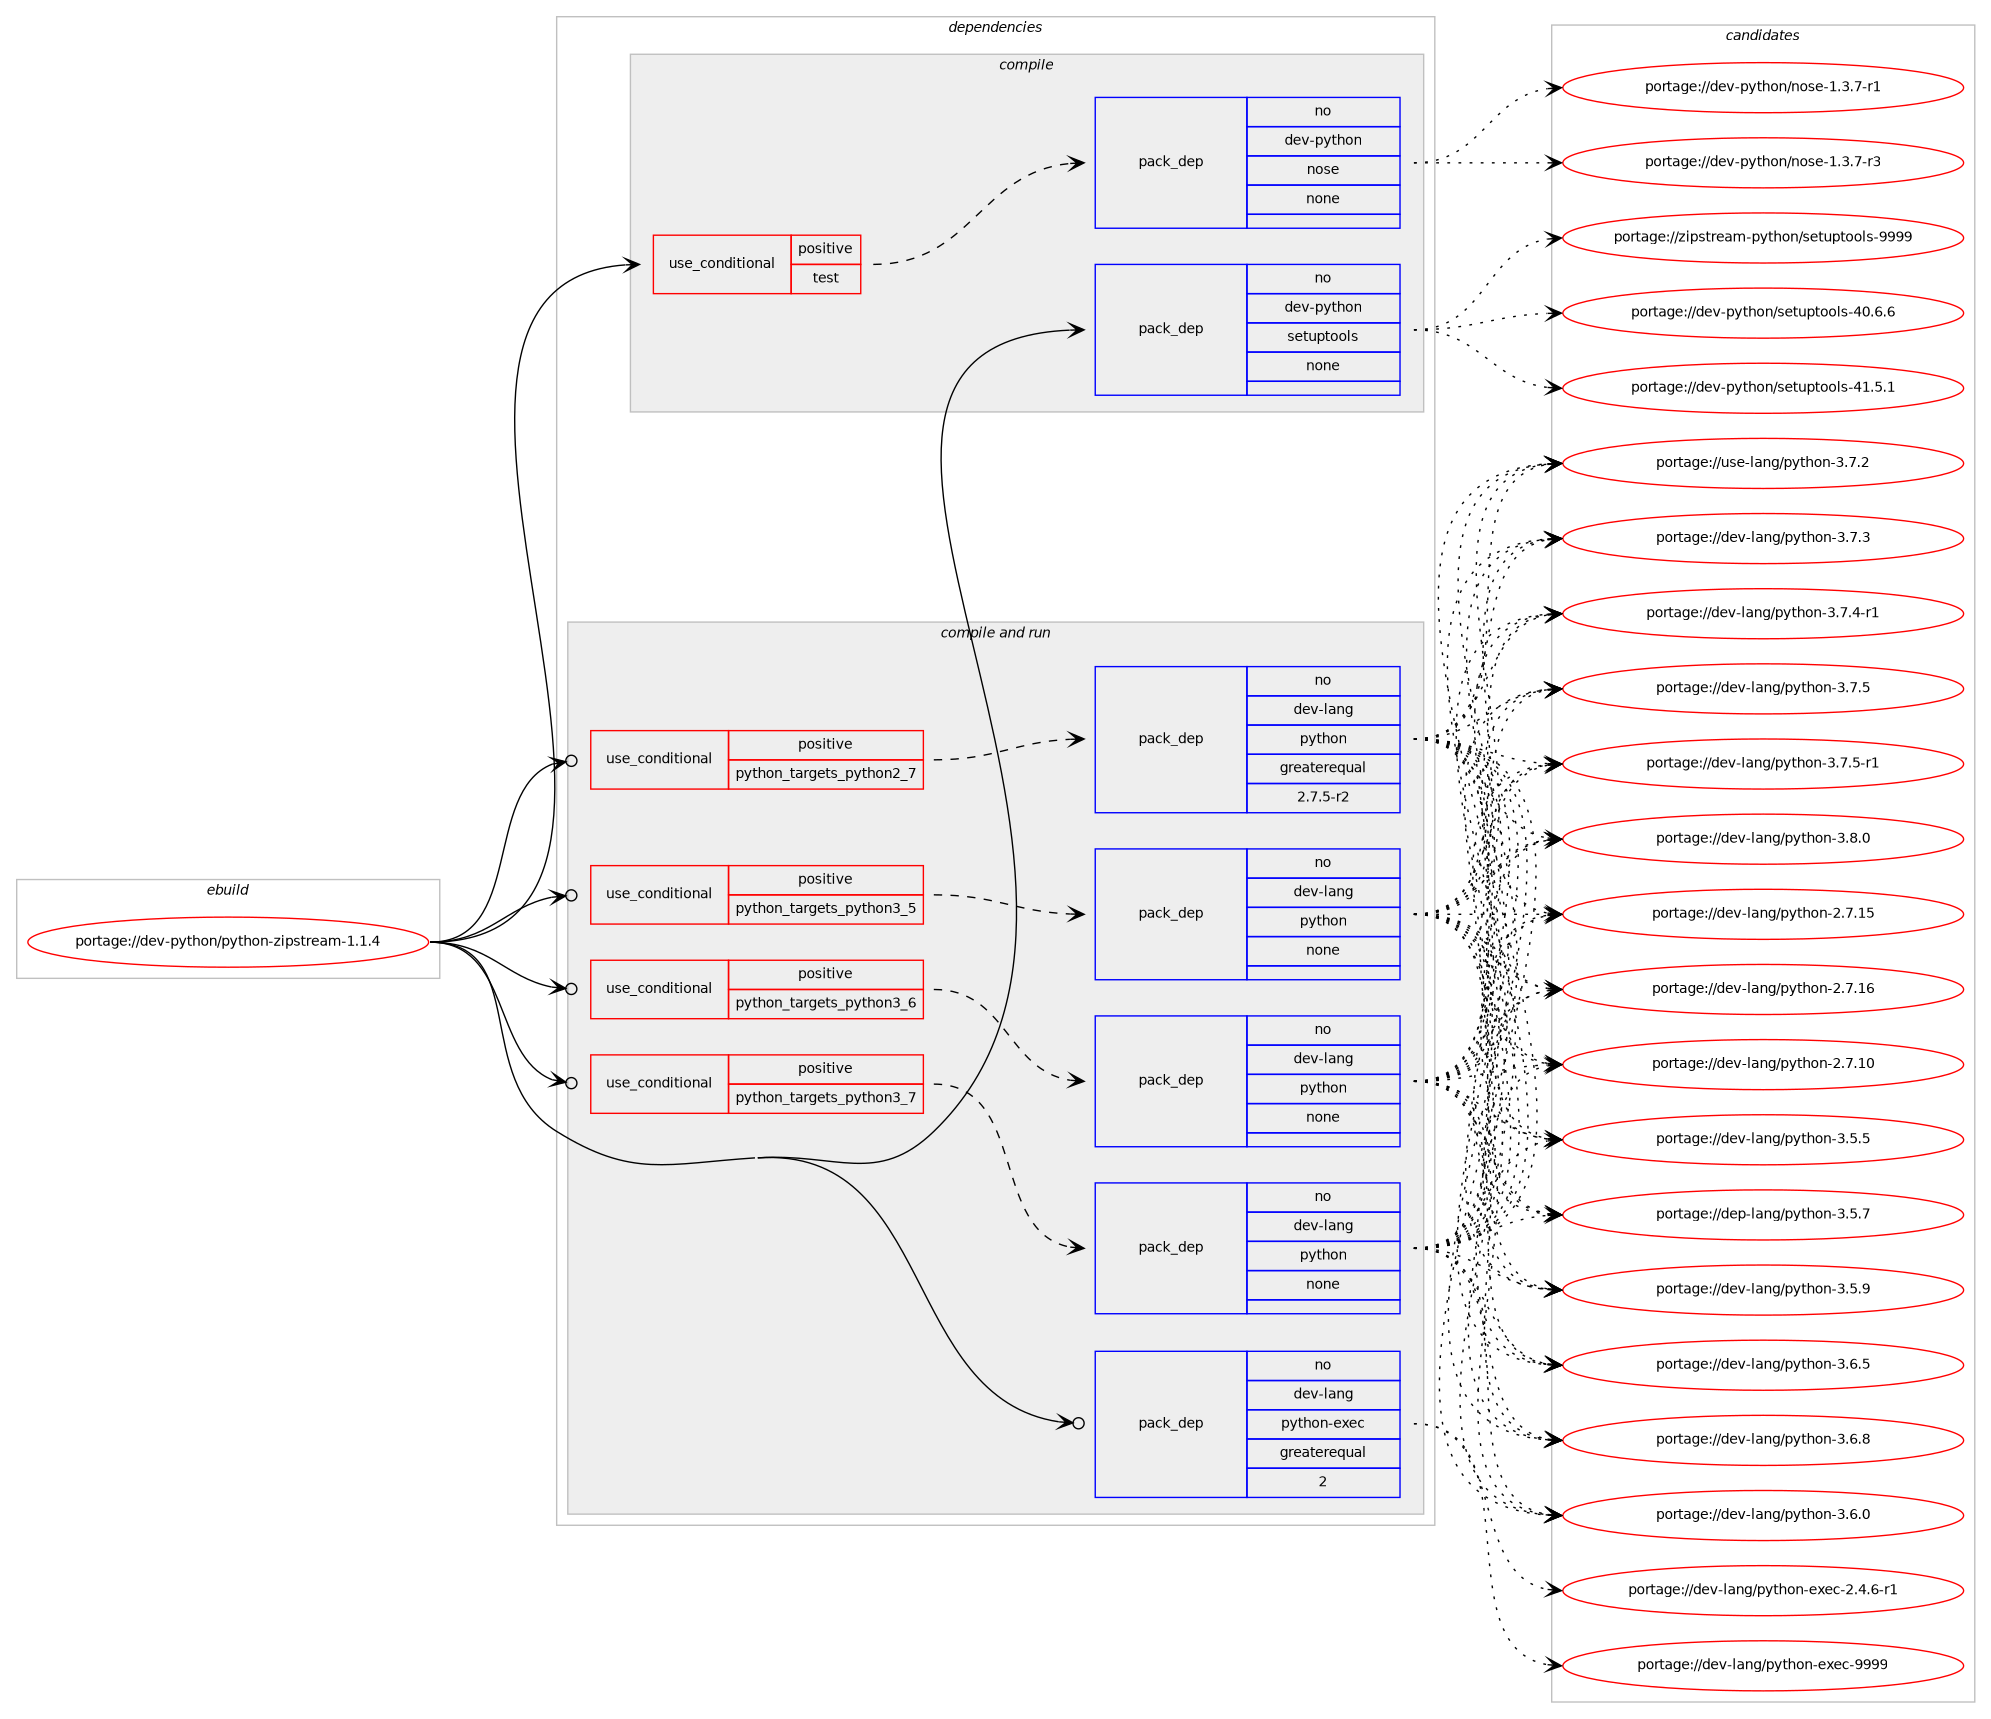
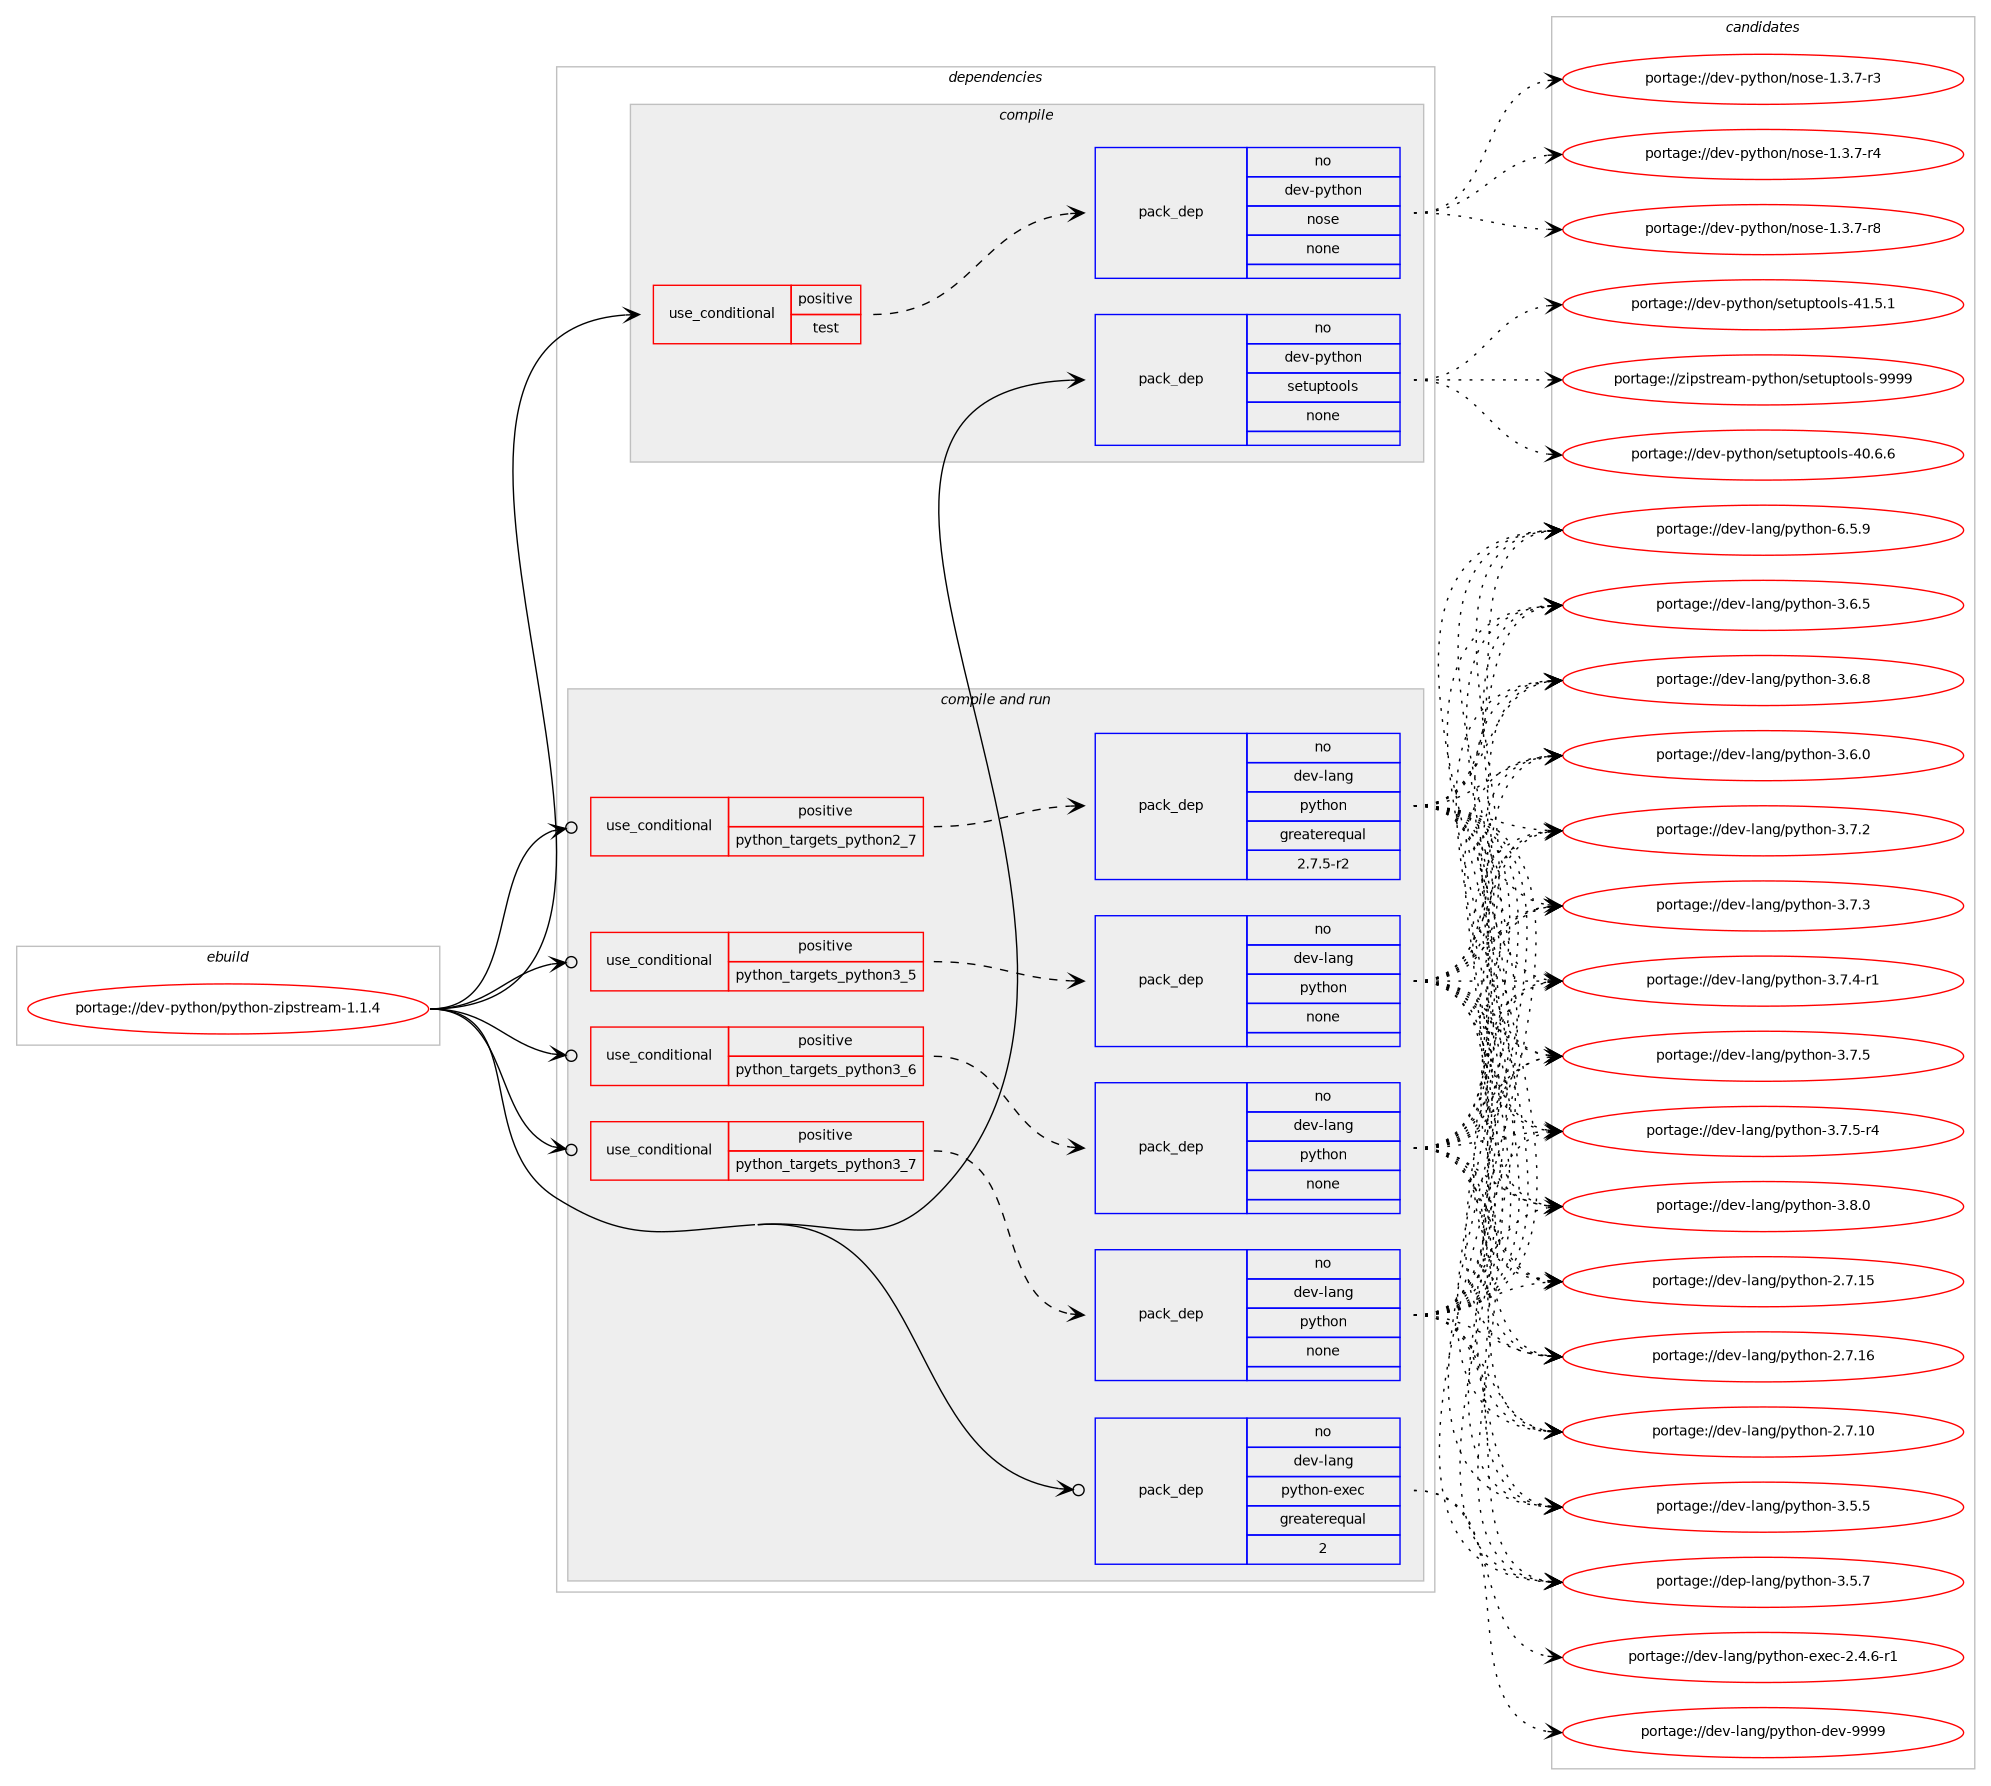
(1763, 88) -> (1763, 230)
none -> (1763, 154)
(1763, 463) -> (1763, 831)
(1763, 764) -> (1763, 1131)
(1763, 1290) -> (1763, 530)
(1763, 1666) -> (1763, 1733)
